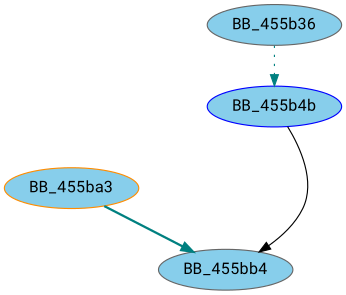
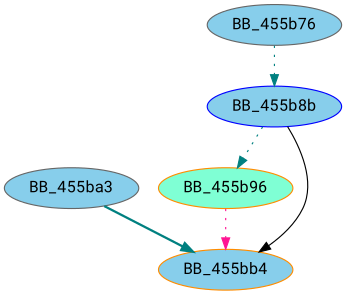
(274, 25) -> (274, 25)
(274, 107) -> (274, 107)
(72, 188) -> (72, 188)
none -> (226, 188)
(226, 270) -> (226, 270)
